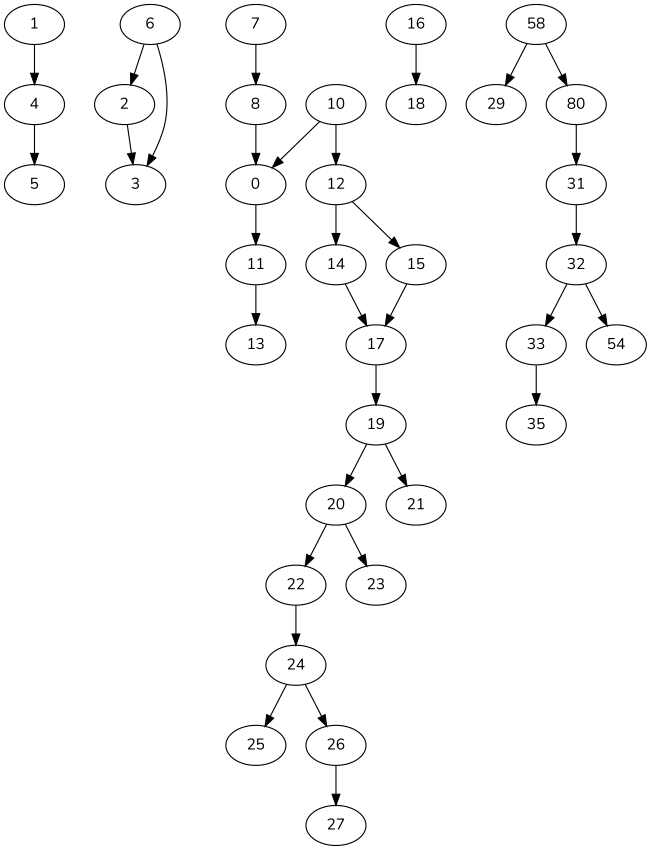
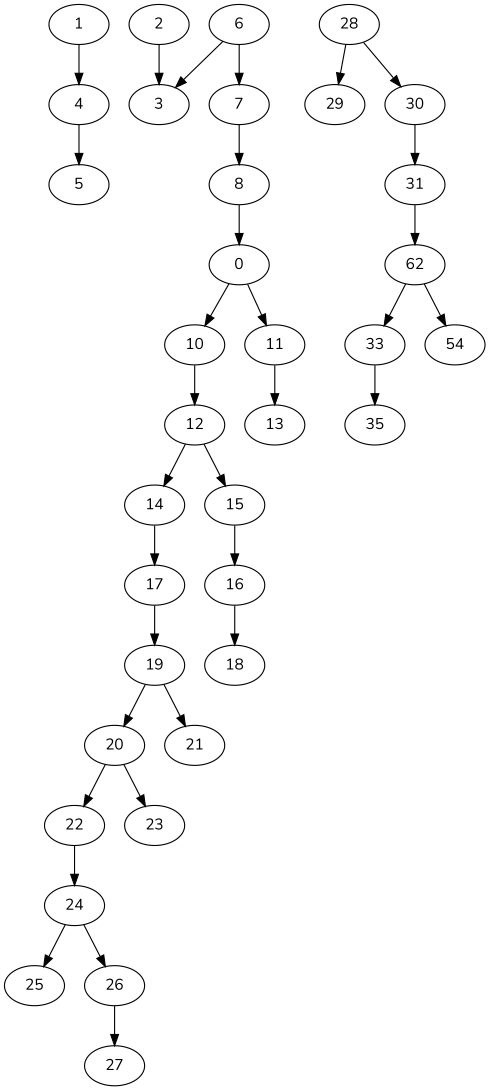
(536, 24) -> (349, 24)
(139, 59) -> (239, 59)
(576, 105) -> (415, 105)
(300, 141) -> (220, 300)
(576, 265) -> (415, 265)
(399, 300) -> (235, 540)
